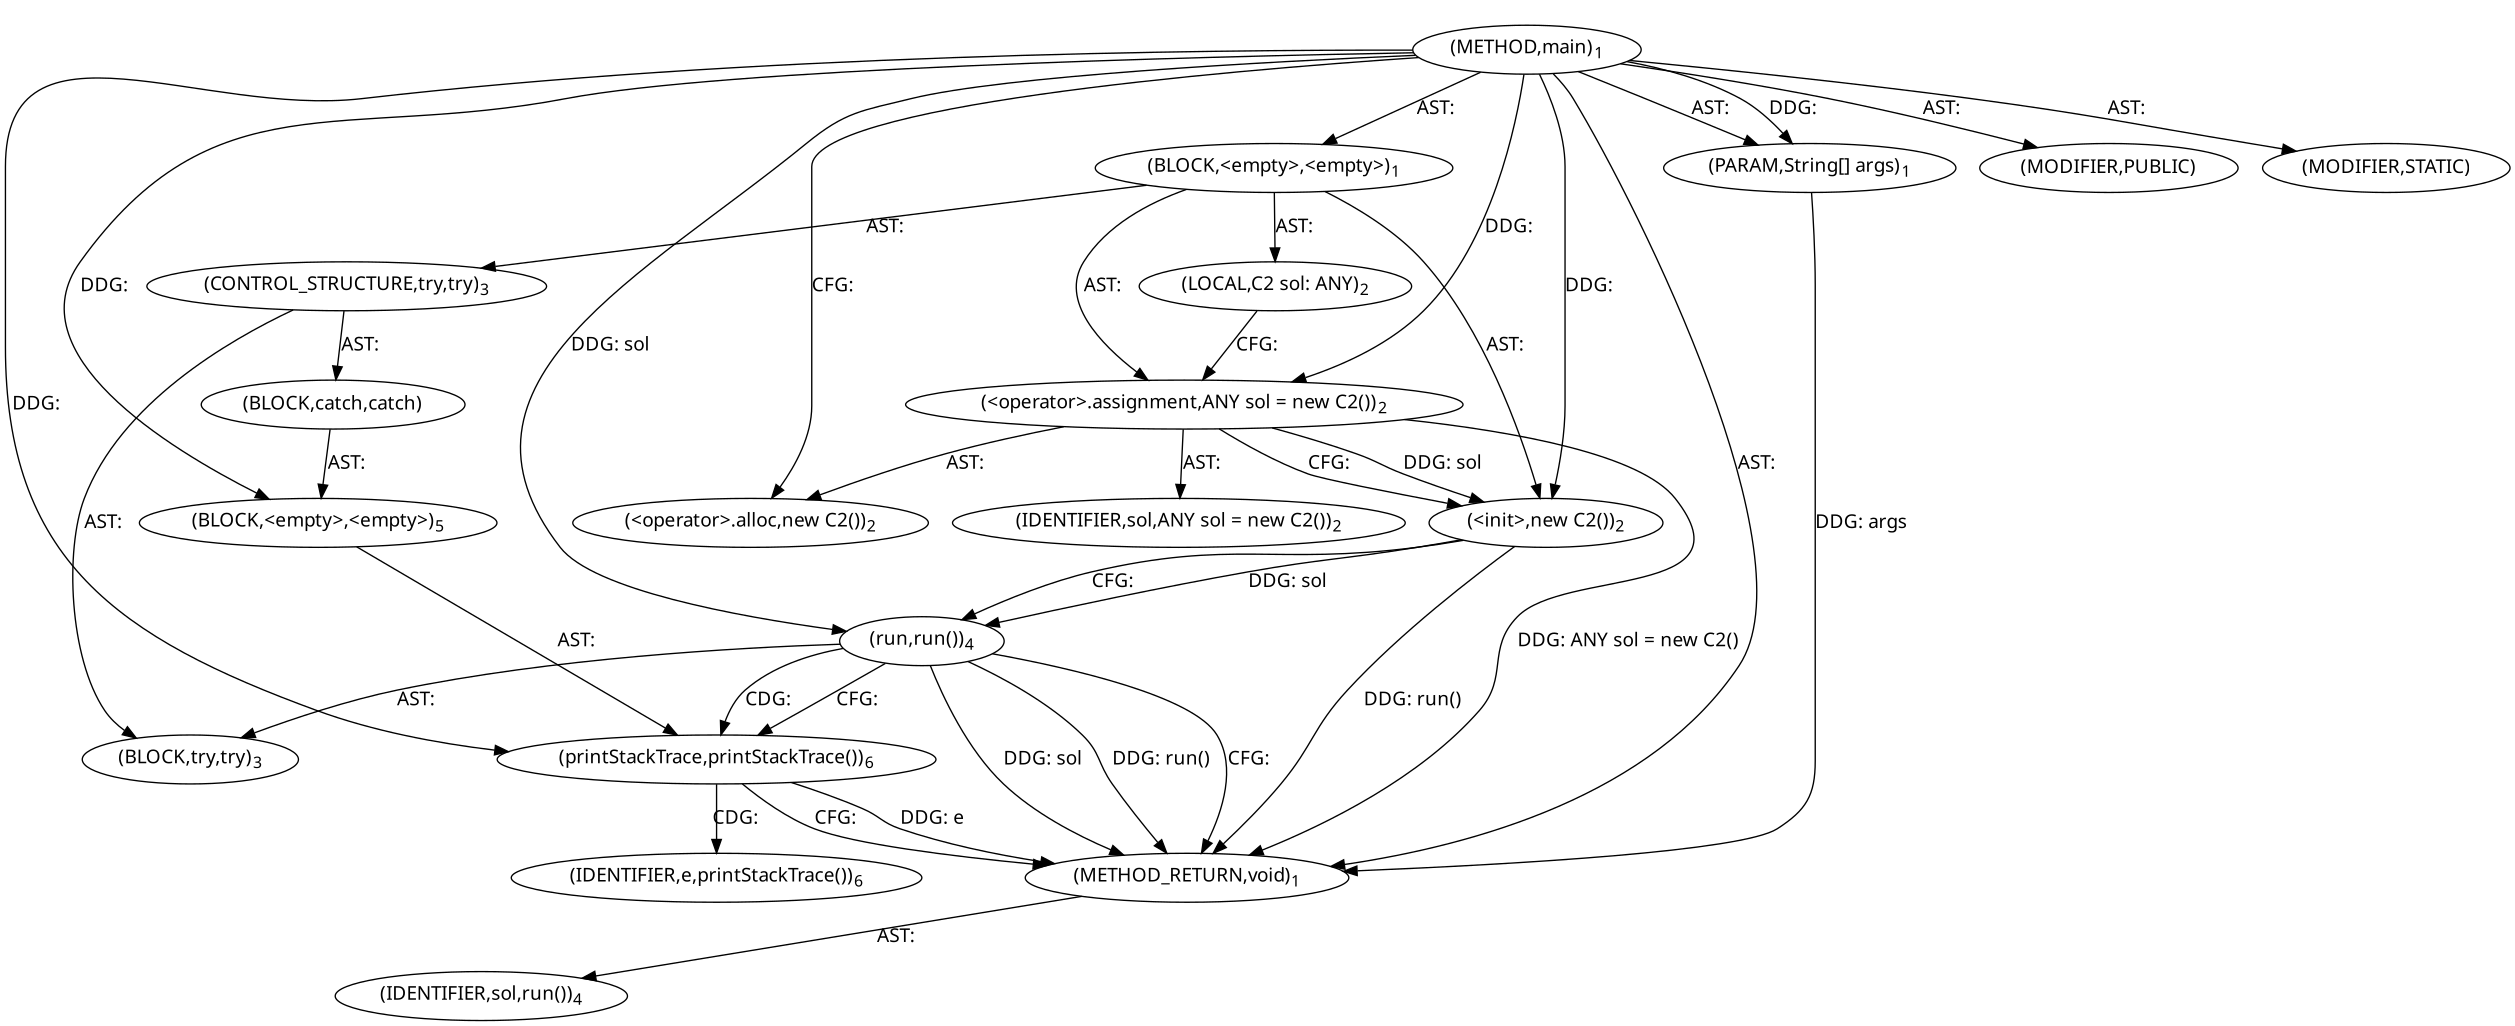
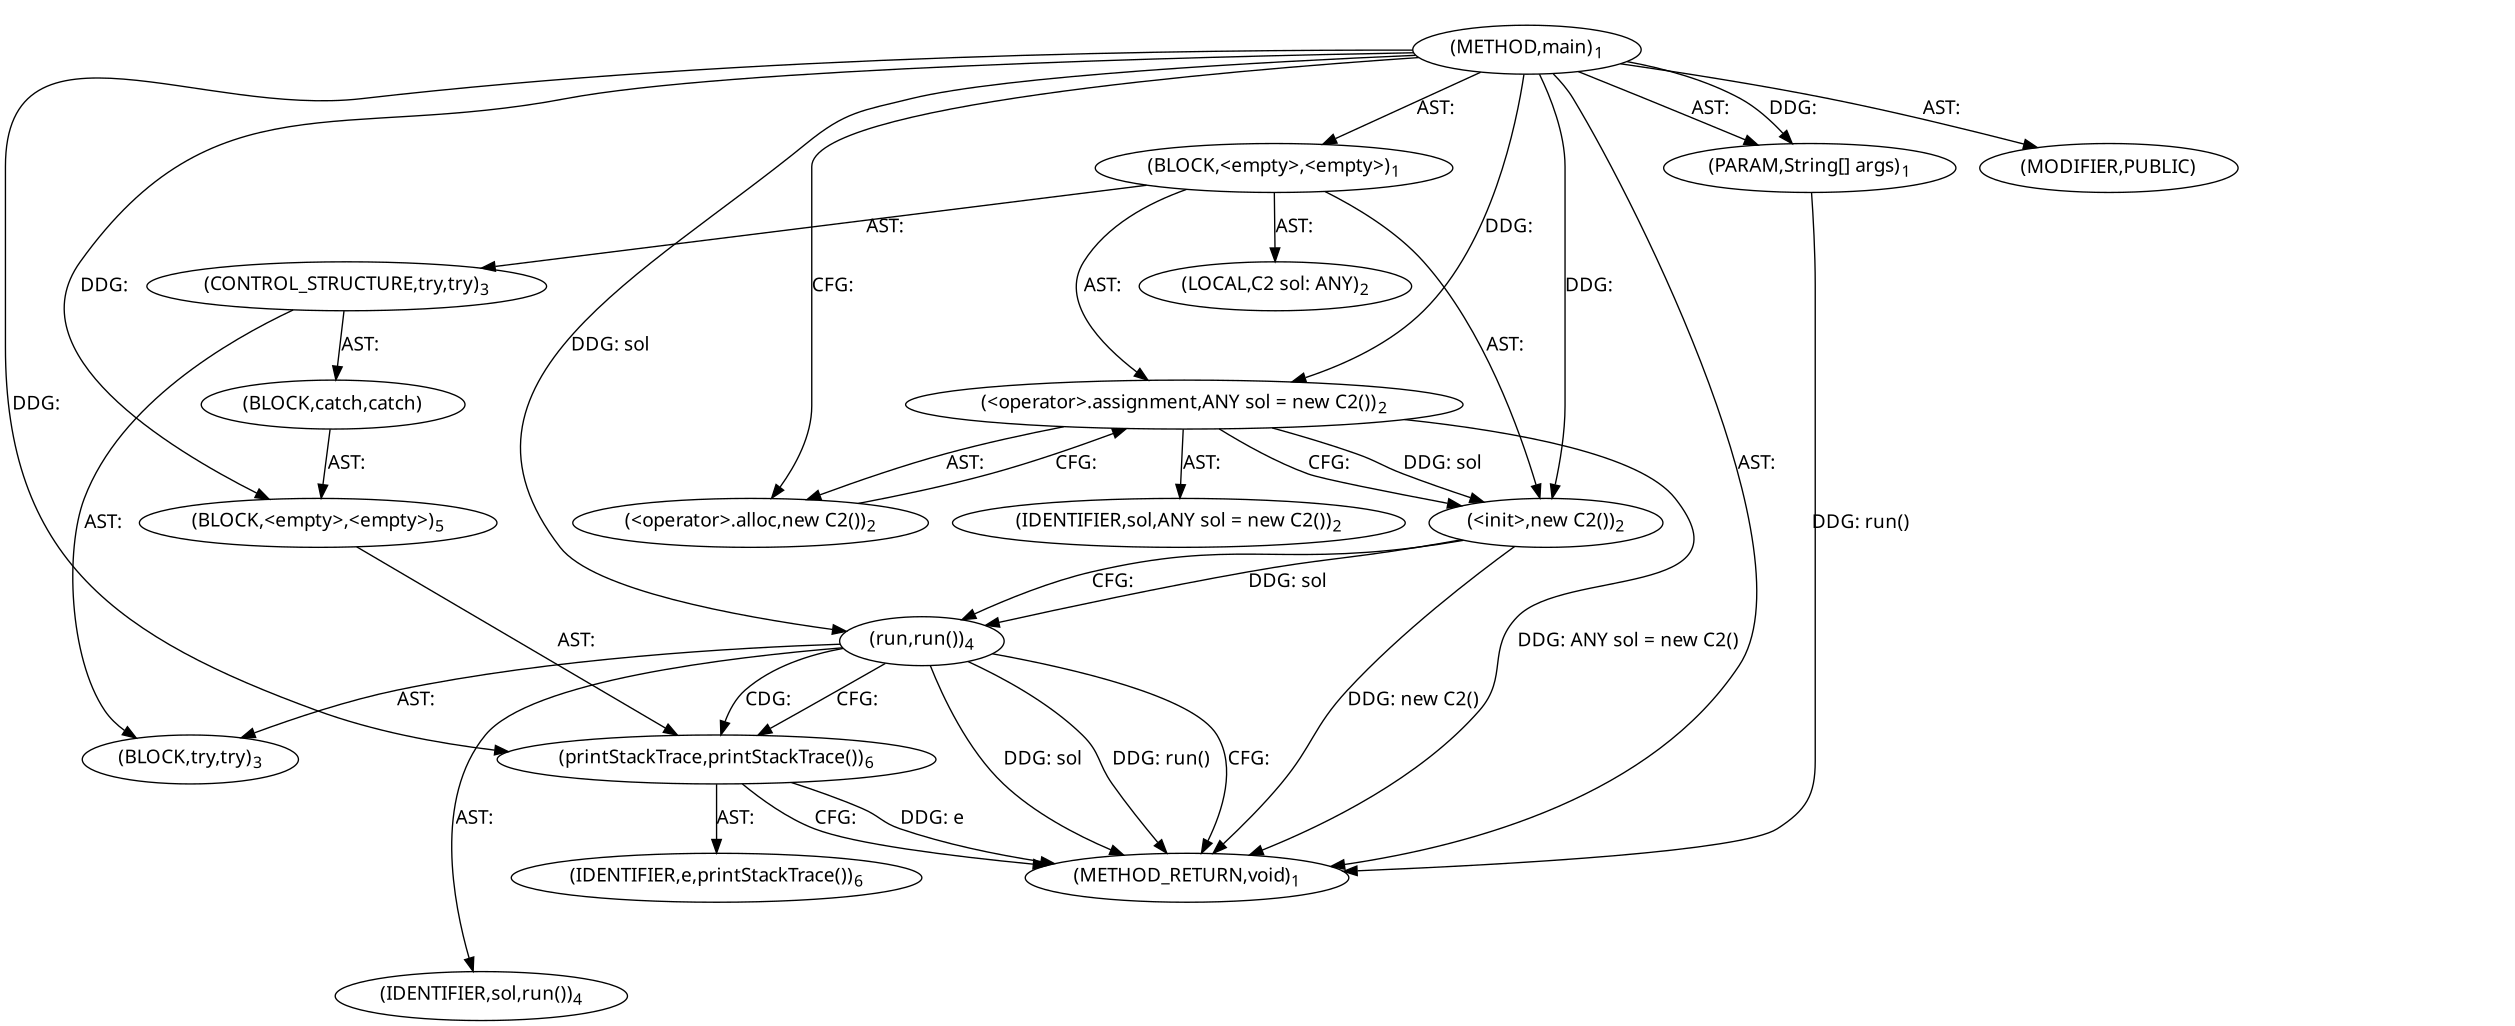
(2386, 168) -> none
(1234, 340) -> (988, 475)
(1861, 523) -> (1861, 523)
(1413, 700) -> (1413, 700)
(738, 819) -> (738, 819)
(839, 936) -> (545, 699)
